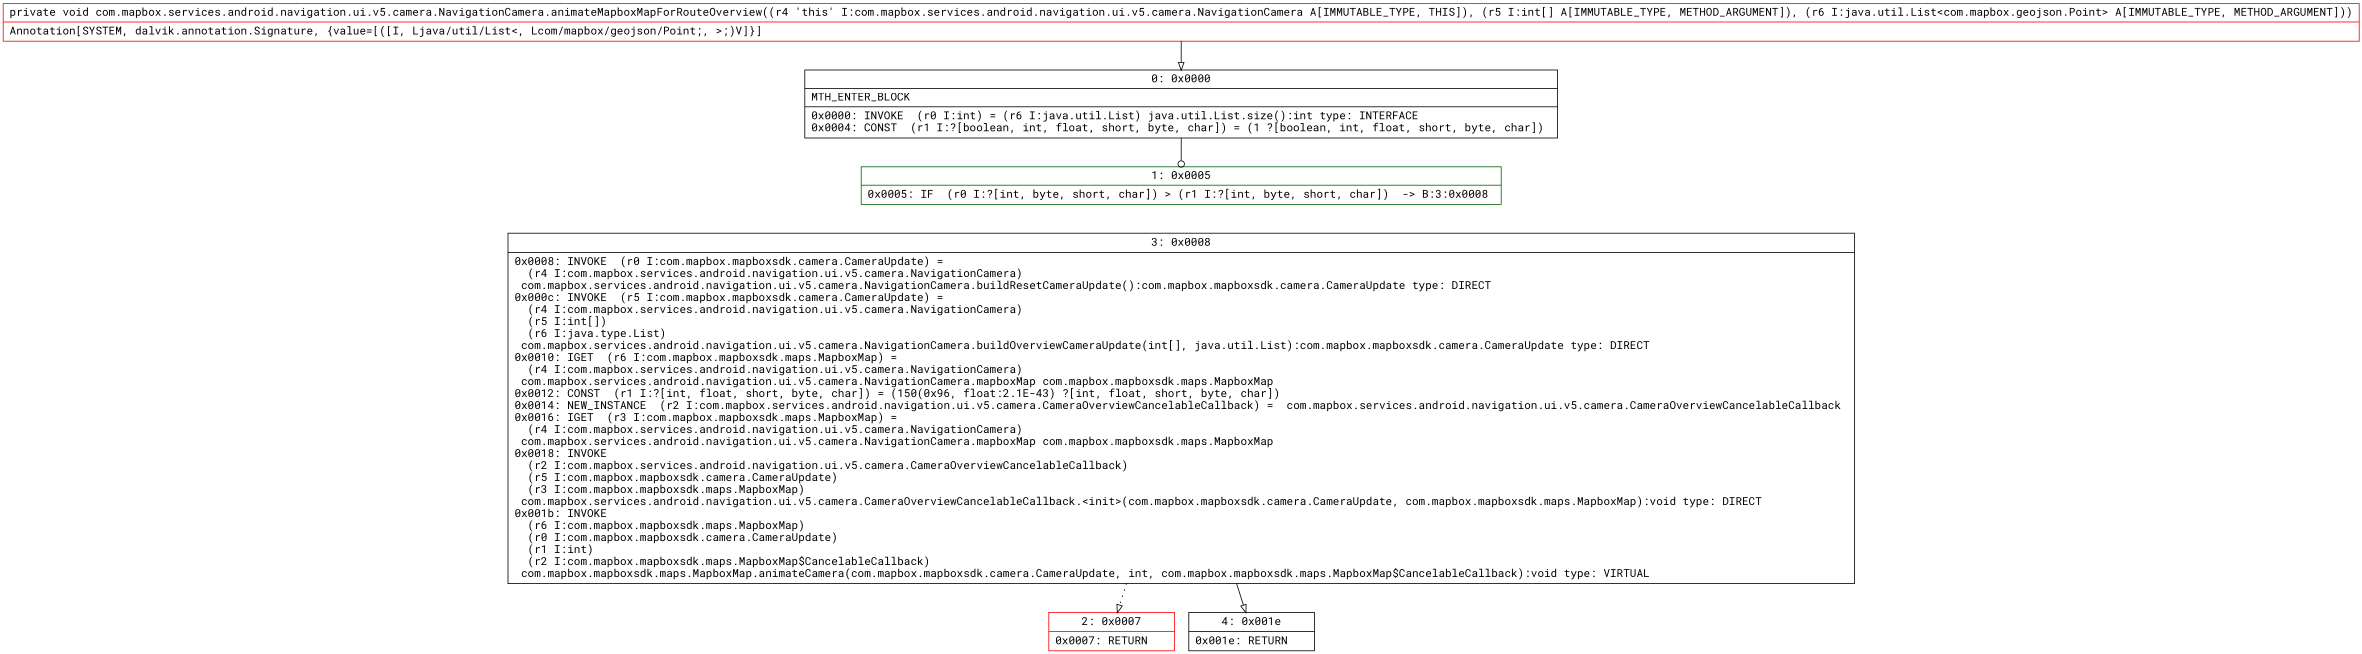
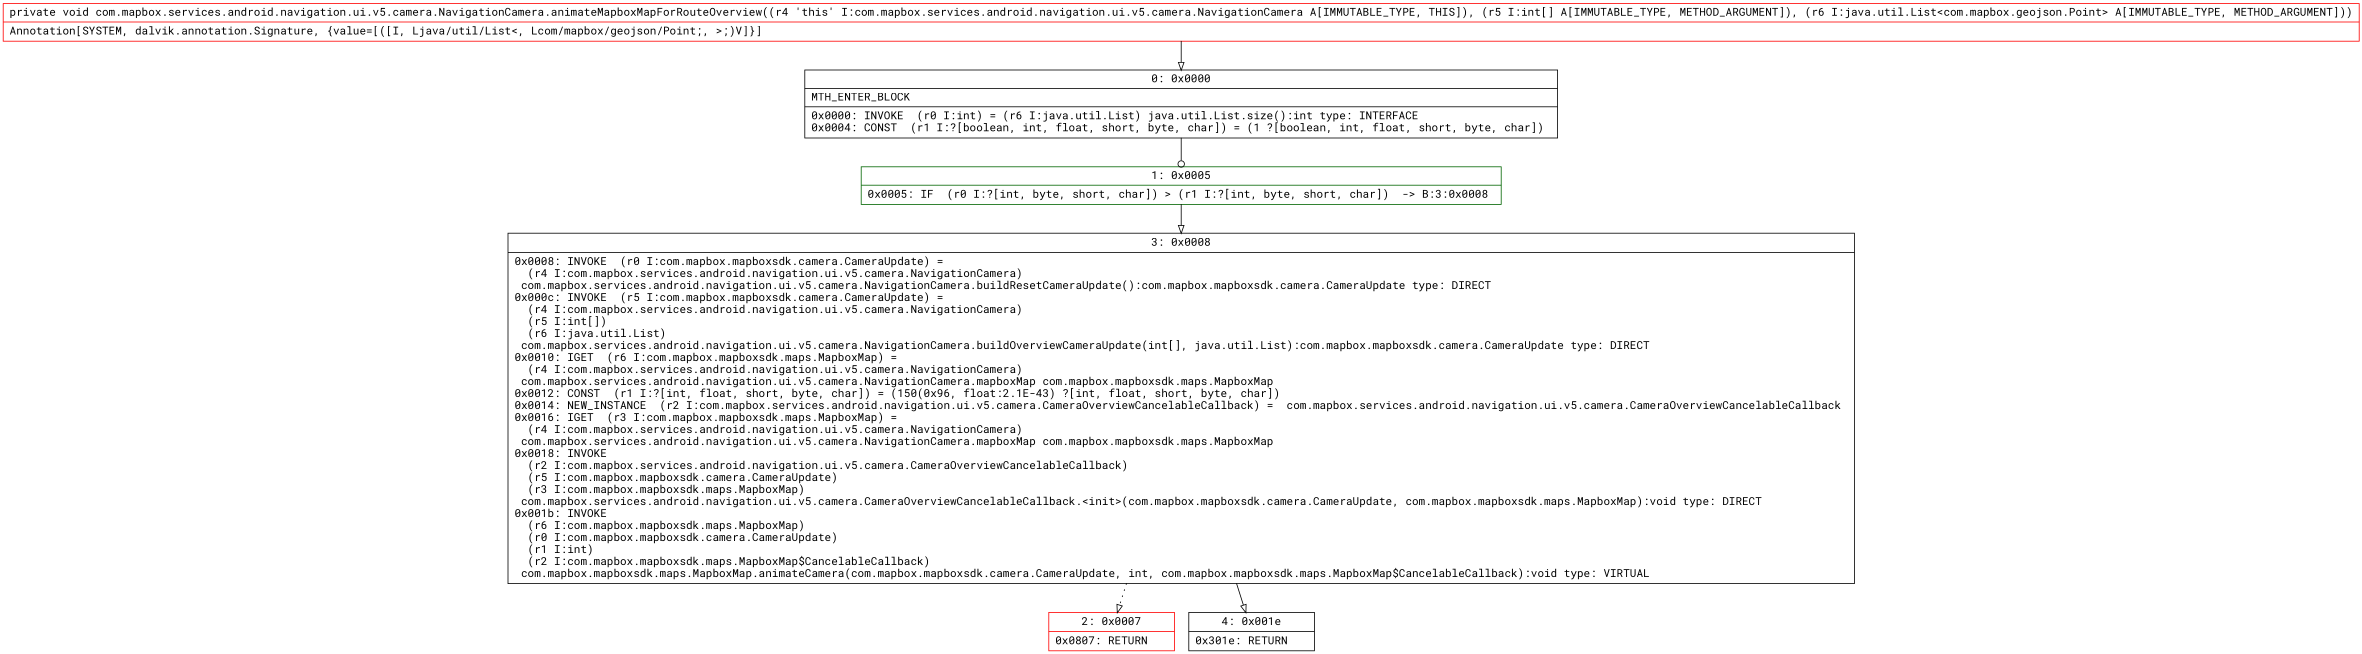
none -> (1181, 215)
(590, 334) -> (590, 334)
(1112, 641) -> (1112, 641)
(1252, 641) -> (1252, 641)
